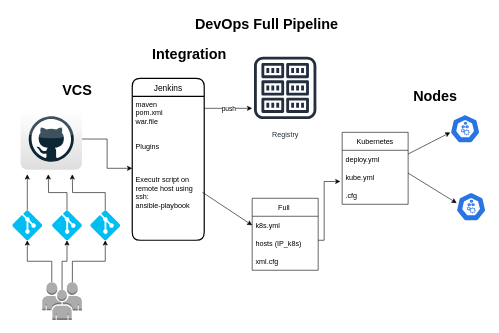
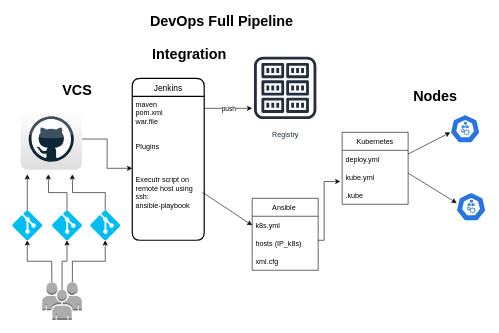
(279, 24) -> (234, 21)
(353, 196) -> (355, 196)
(285, 208) -> (285, 208)
